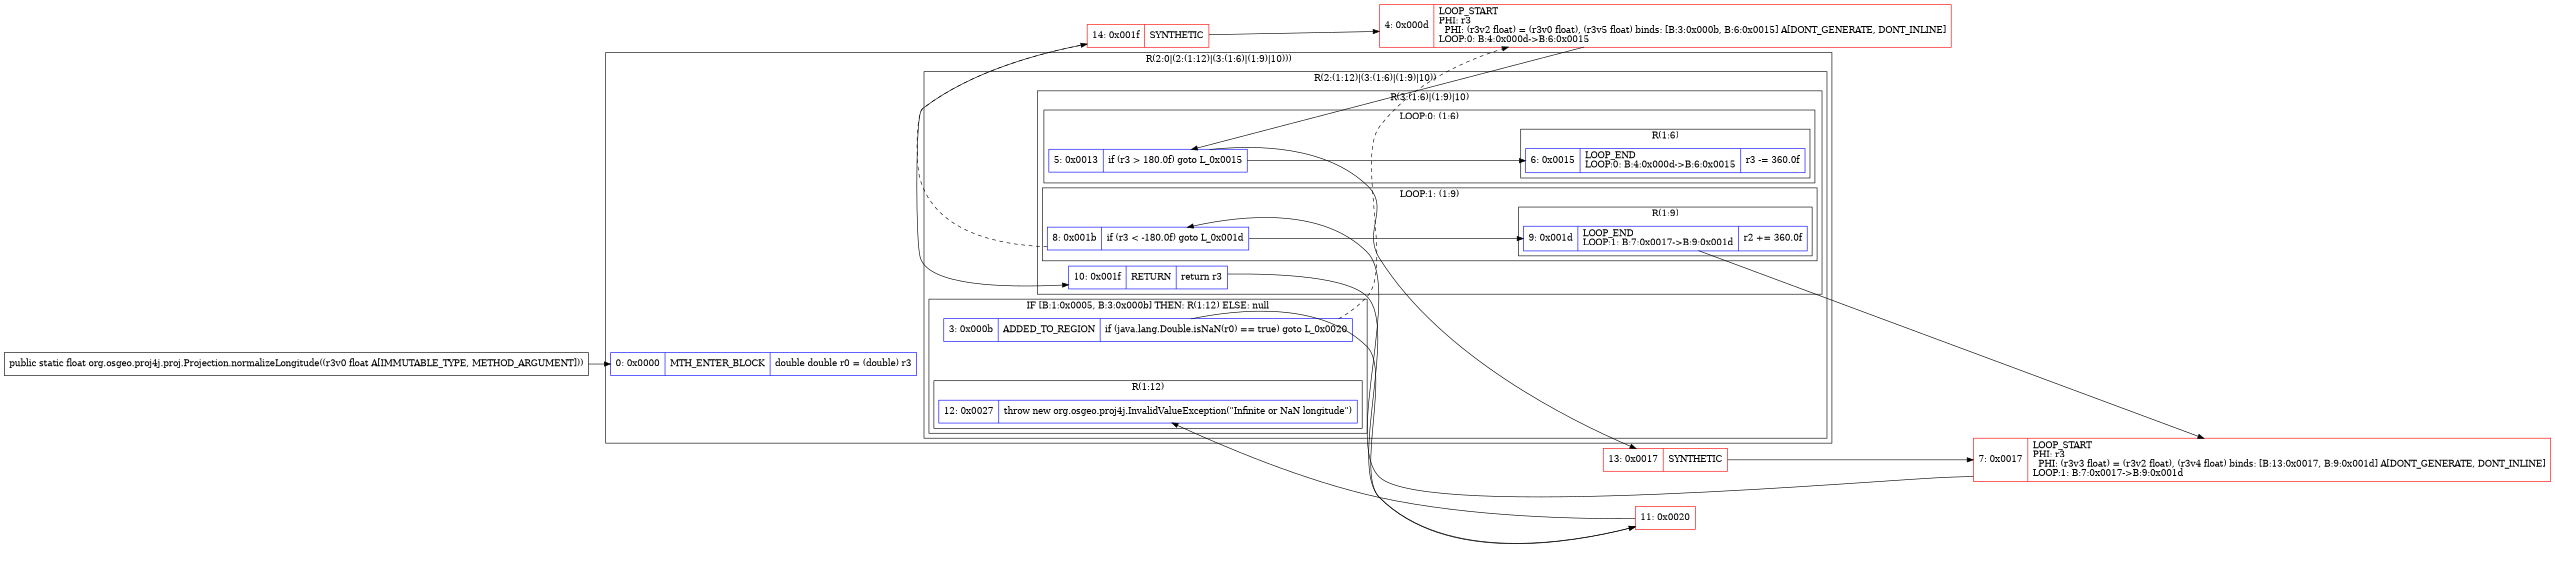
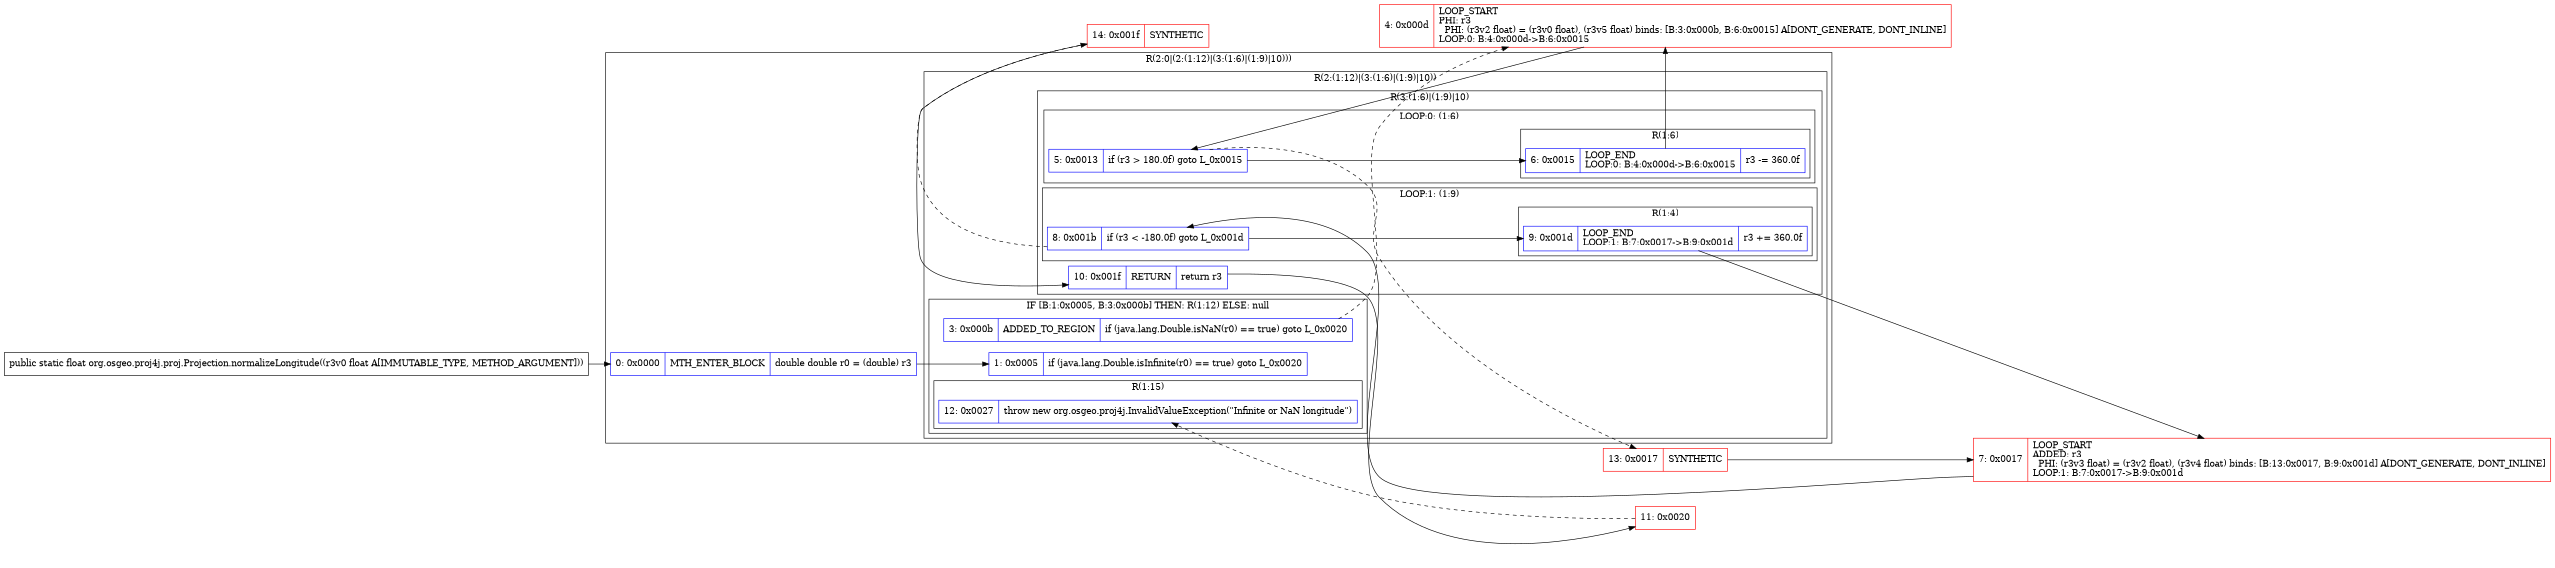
(1291, 33) -> (1665, 101)
(1665, 214) -> (1665, 214)
(1773, 238) -> (1773, 238)
(1402, 288) -> (1402, 288)
(1363, 344) -> none
none -> (1148, 364)
(1148, 388) -> (1148, 388)
(2050, 455) -> (2059, 455)
(1400, 501) -> (1400, 501)
